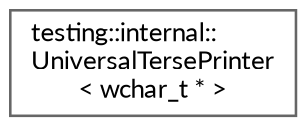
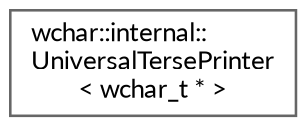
(153, 63) -> (153, 63)
